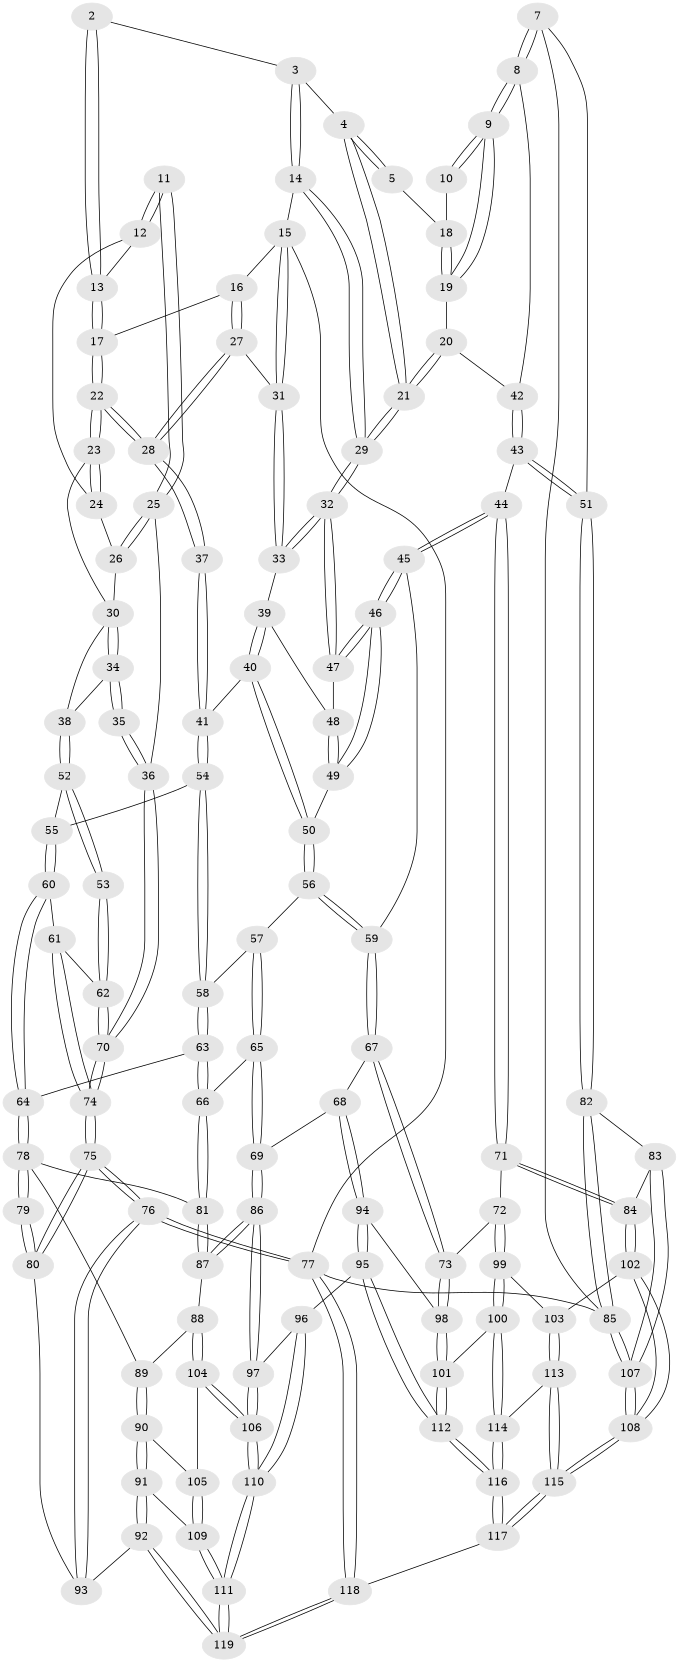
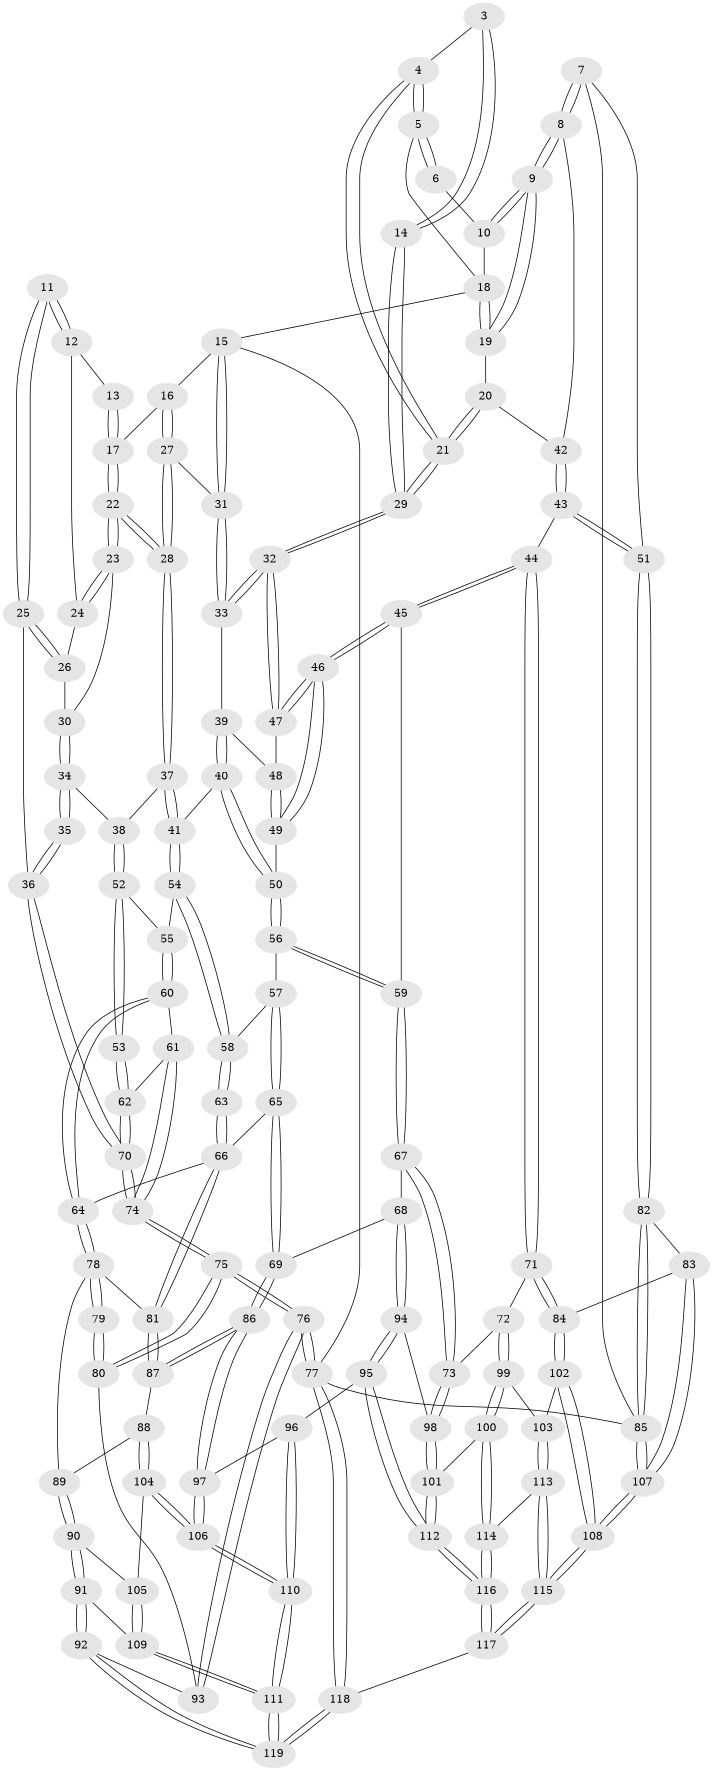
(92, 17) -> none
none -> (436, 179)
(290, 206) -> (353, 315)
(81, 666) -> (143, 804)
(113, 1074) -> (148, 1181)
